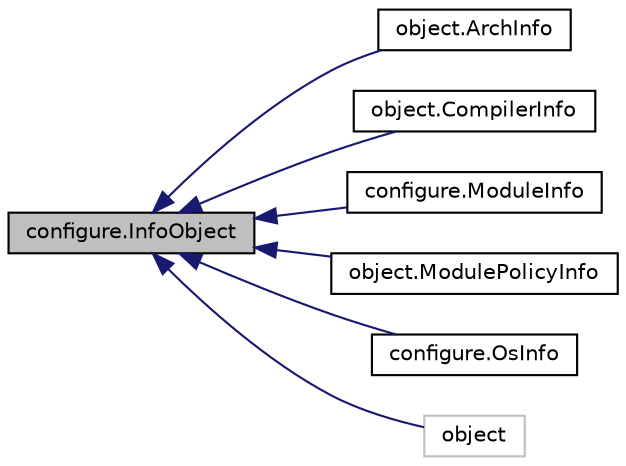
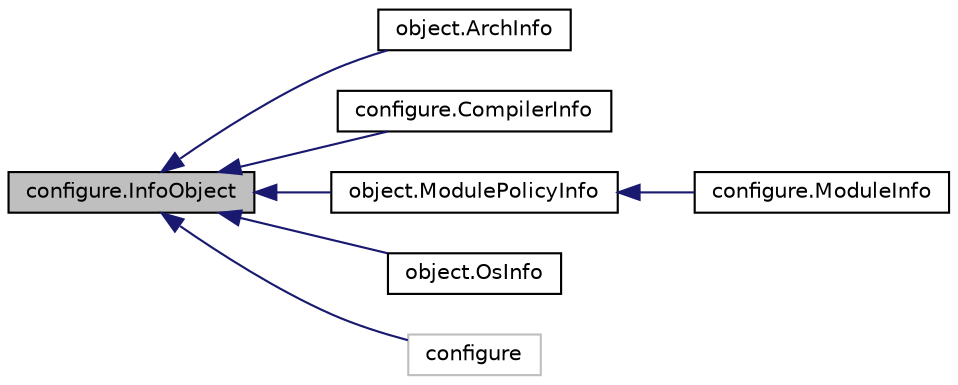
(475, 111) -> (475, 111)
(312, 212) -> (667, 192)
(475, 355) -> (475, 274)
(475, 436) -> (475, 355)
